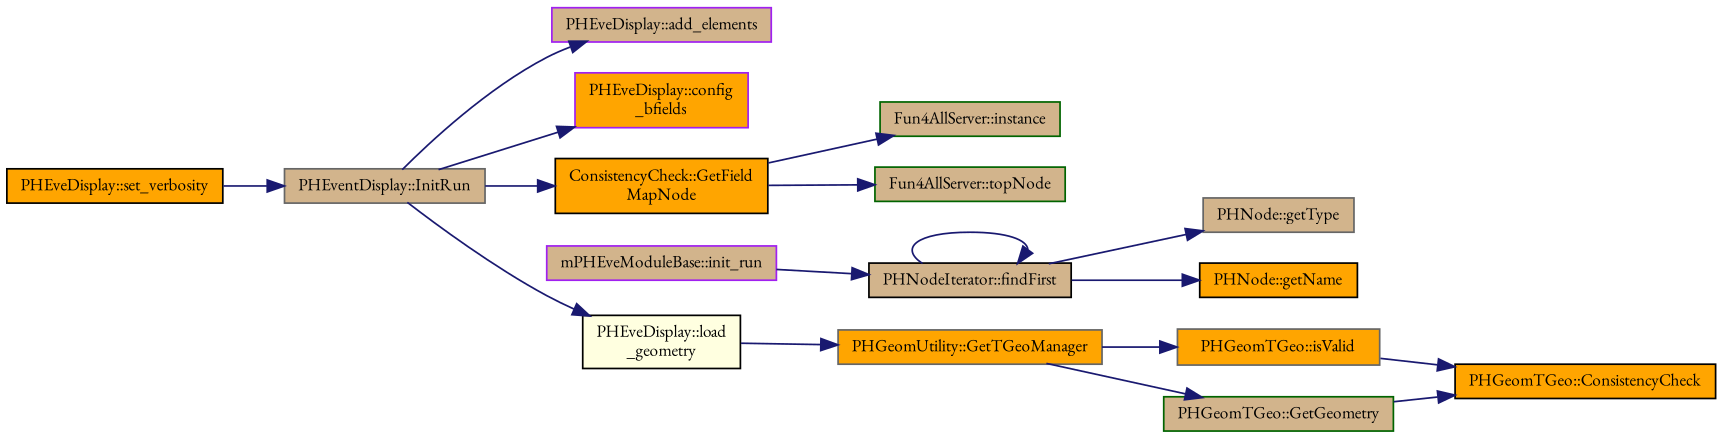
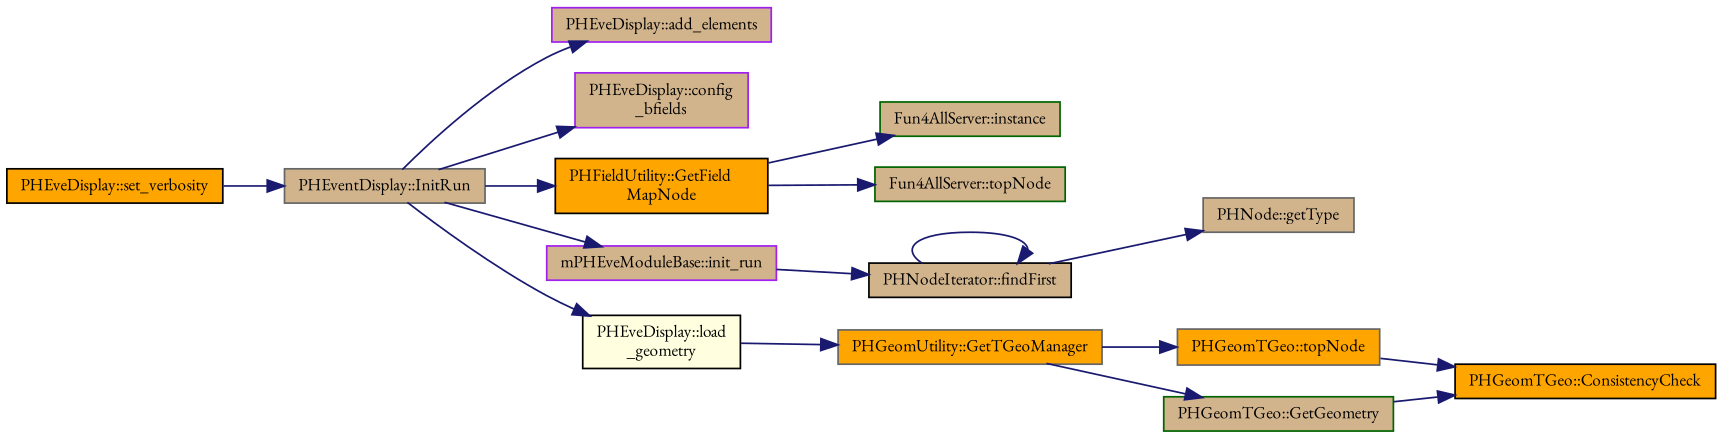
(662, 100) -> (662, 100)
(662, 186) -> (662, 186)
none -> (515, 222)
(1279, 280) -> none
(1279, 347) -> (1279, 347)
